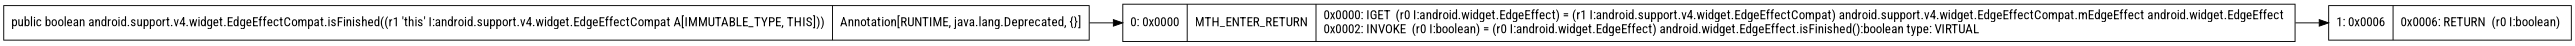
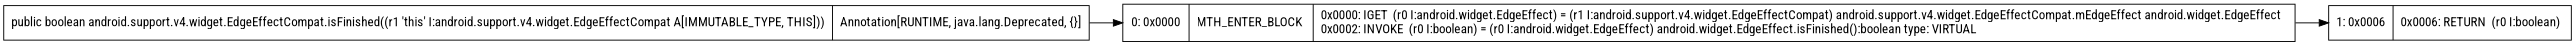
(1252, 22) -> (1250, 22)
